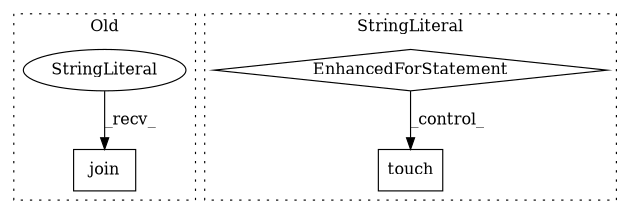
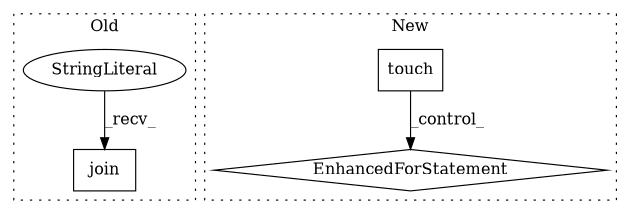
(411, 27) -> (411, 27)
(411, 114) -> (411, 114)
